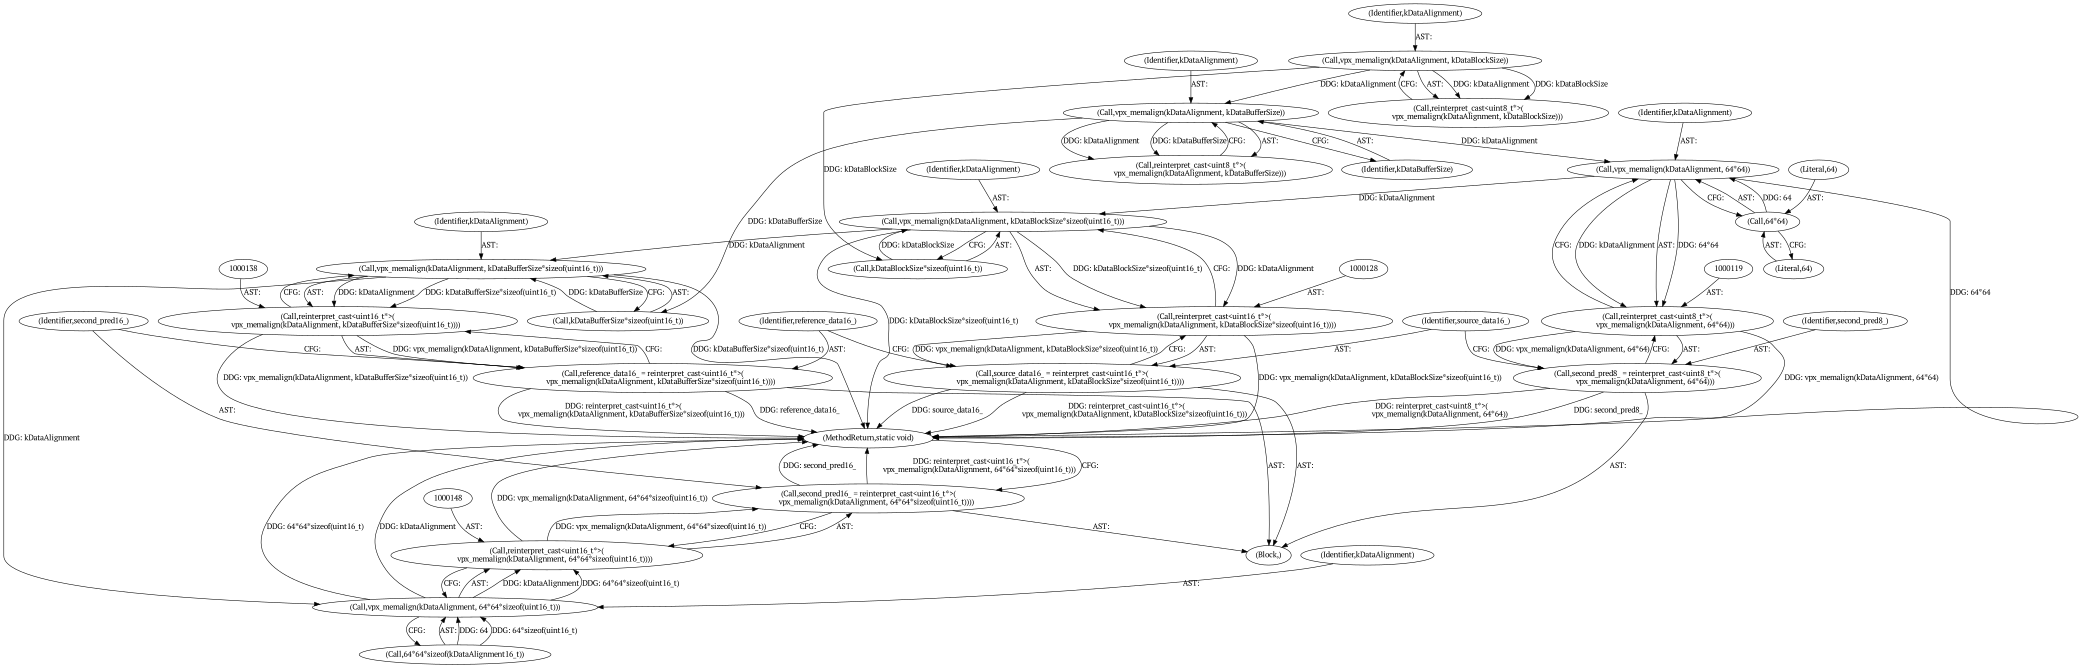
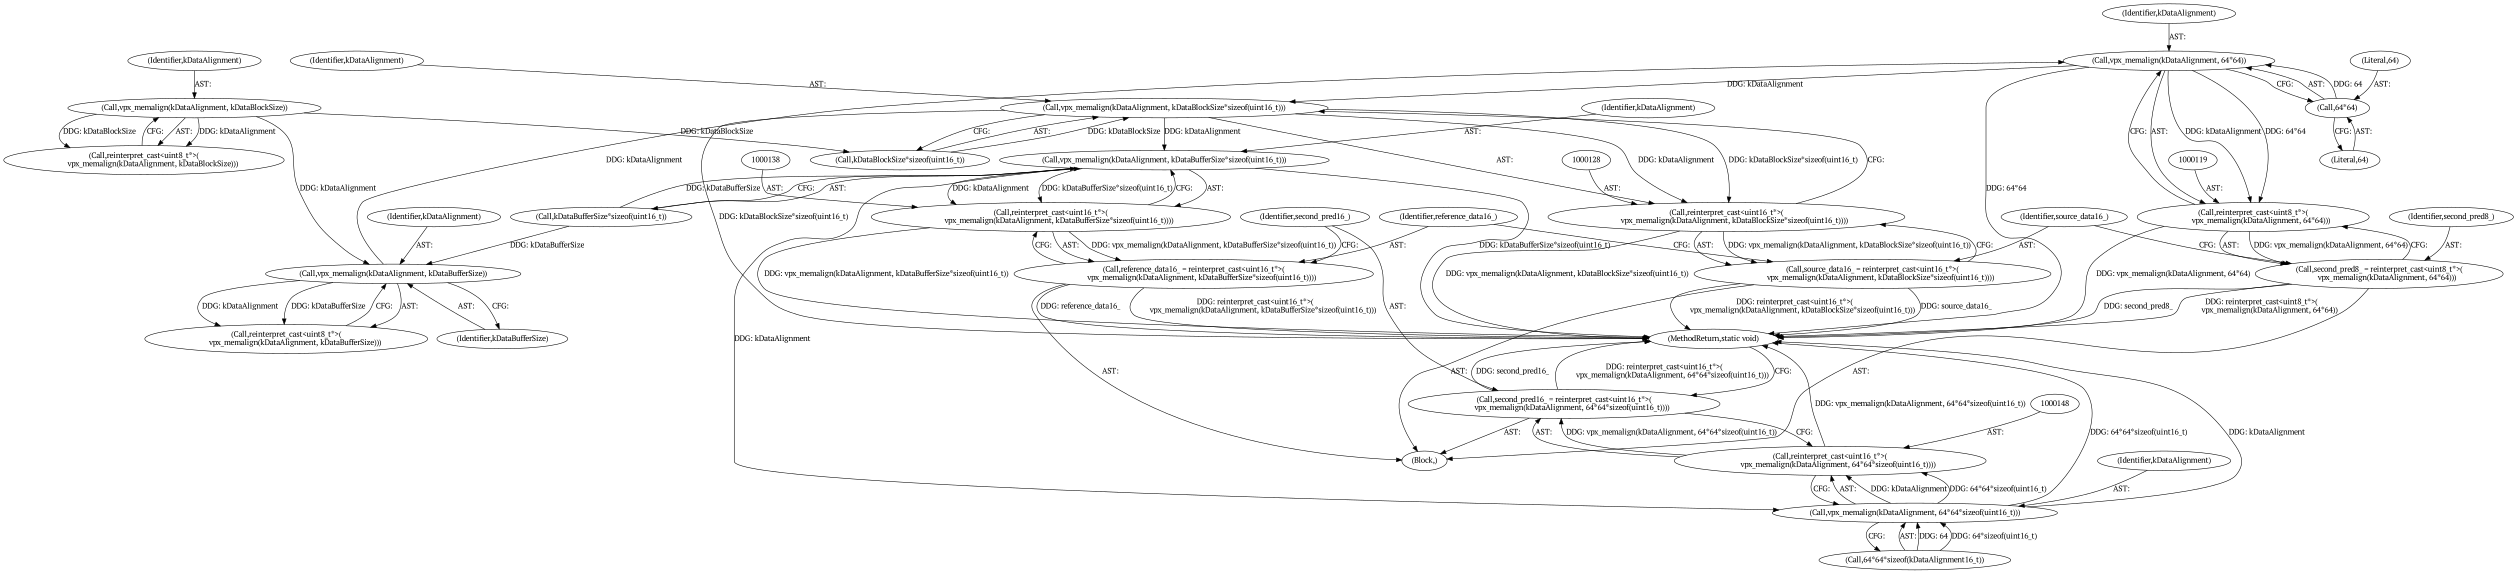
(838, 147) -> (500, 245)
